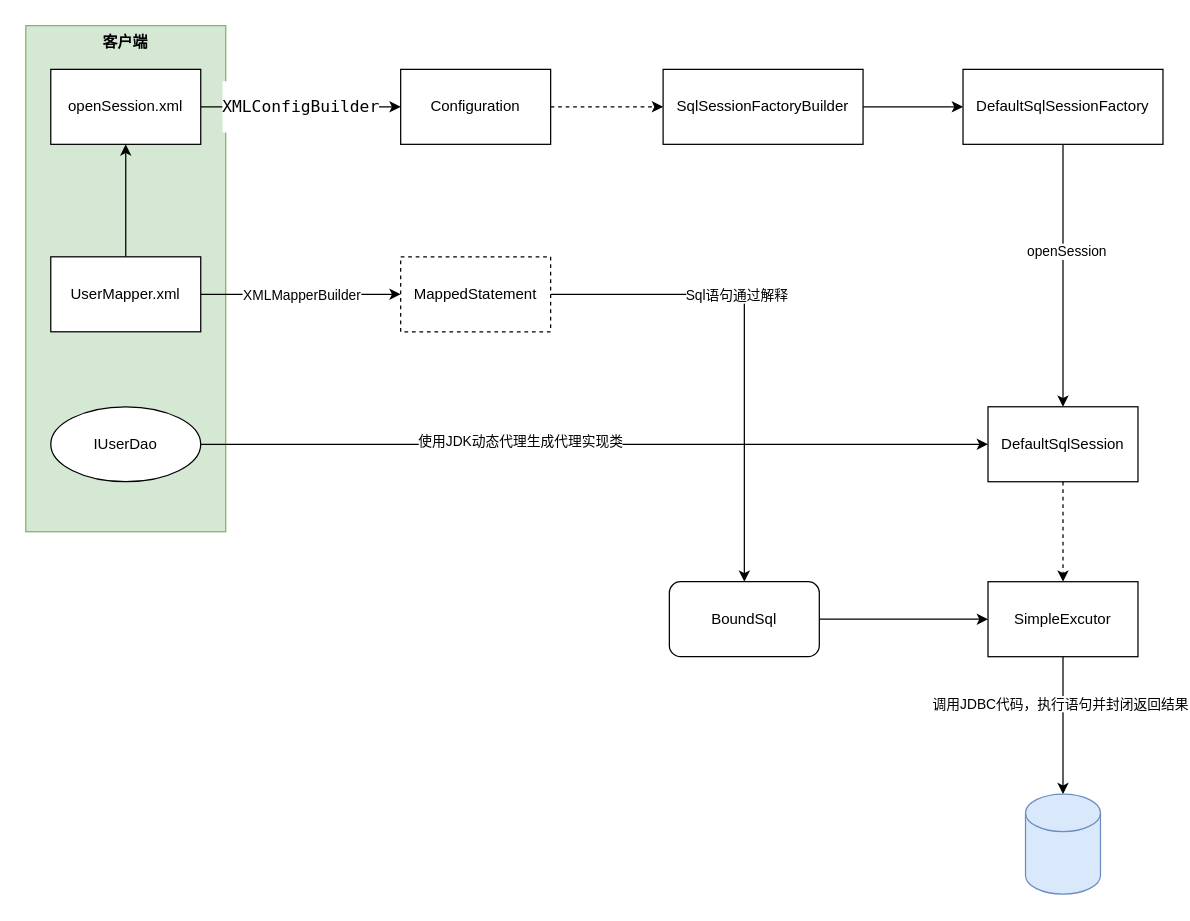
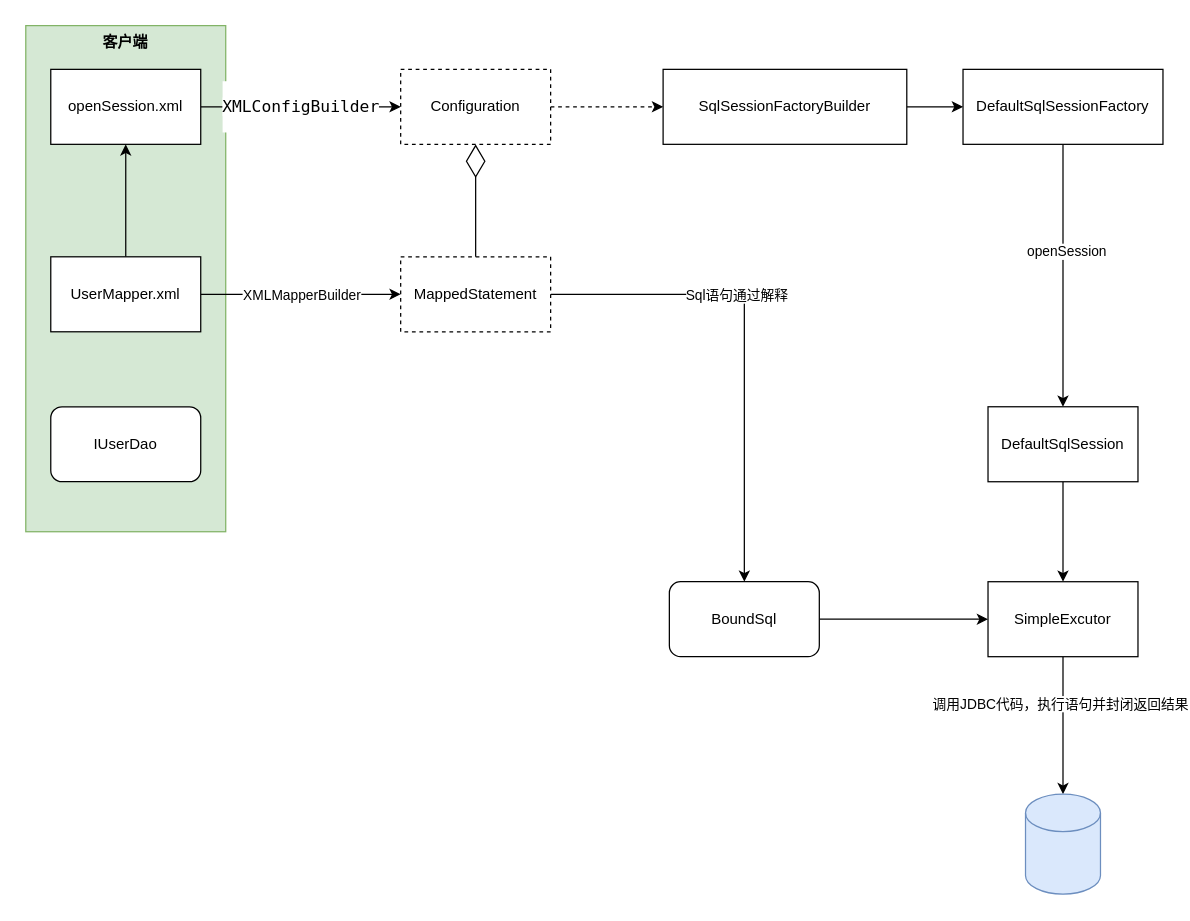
(476, 107) -> (476, 107)
(763, 107) -> (785, 107)
none -> (476, 217)
(126, 444) -> (126, 444)
(590, 444) -> none
(1063, 528) -> (1063, 528)
